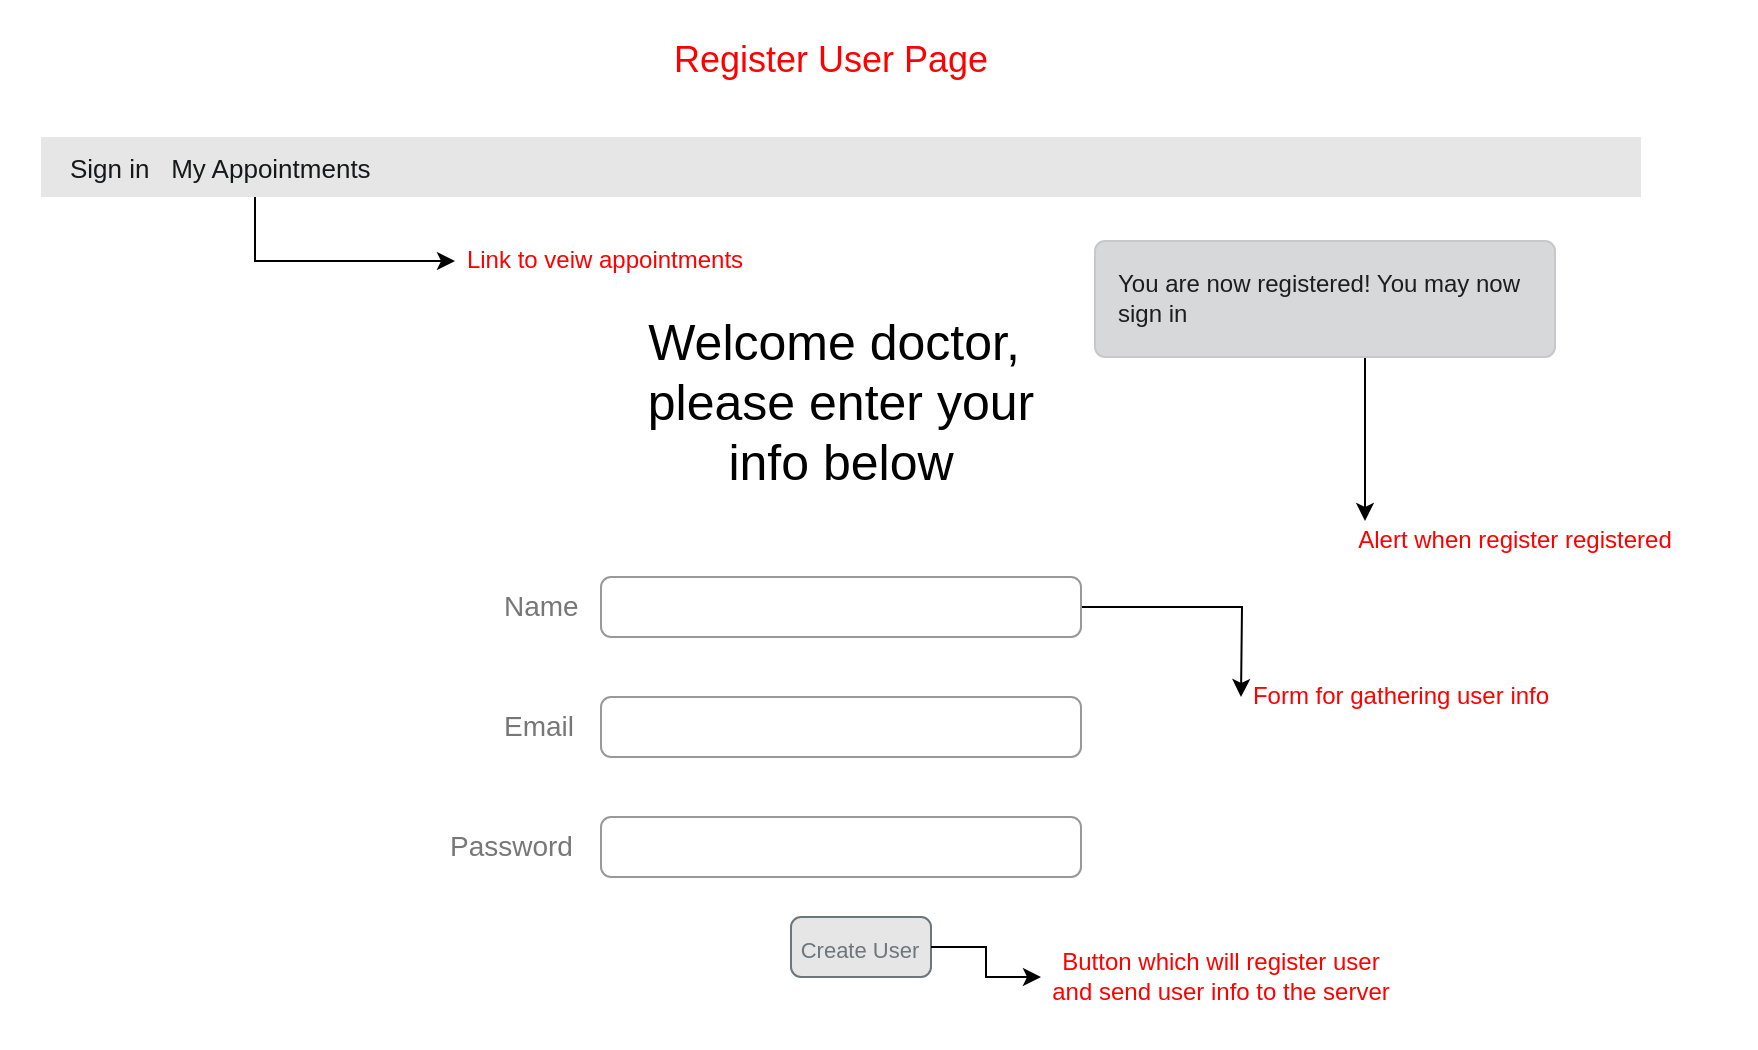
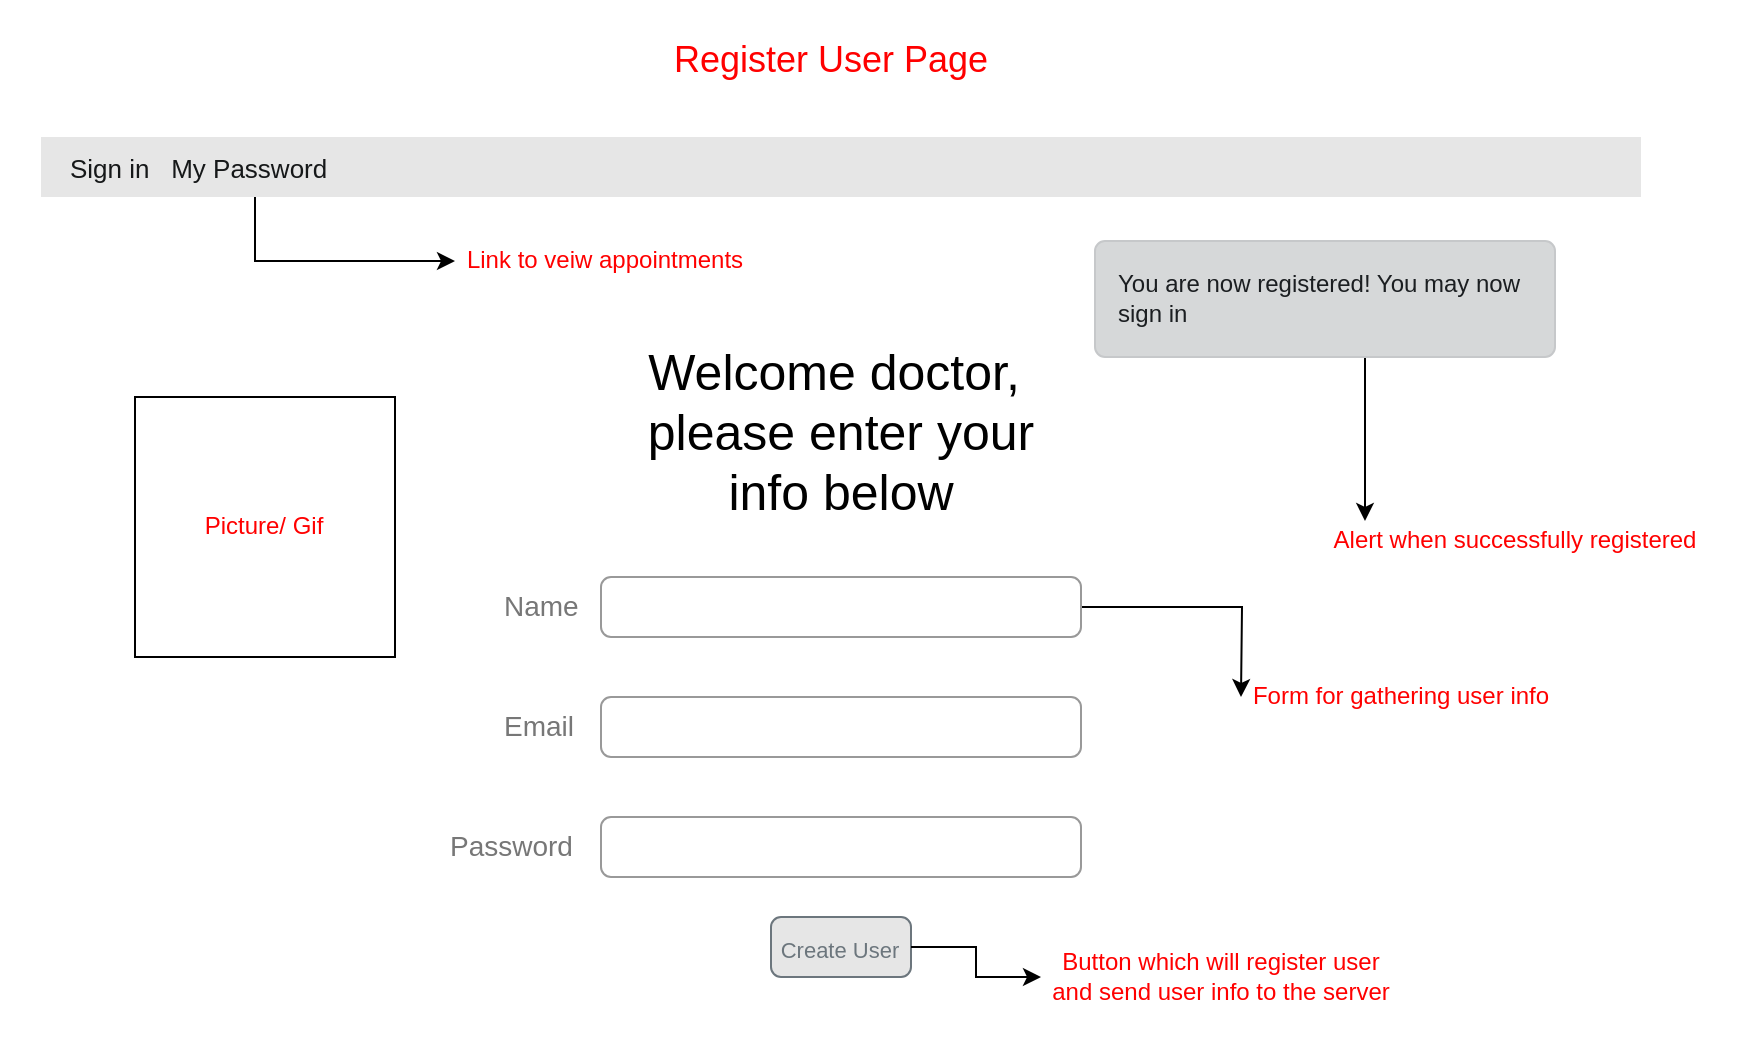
(270, 167) -> (238, 167)
(841, 401) -> (841, 431)
none -> (265, 527)
(1516, 541) -> (1516, 541)
(861, 947) -> (841, 947)
